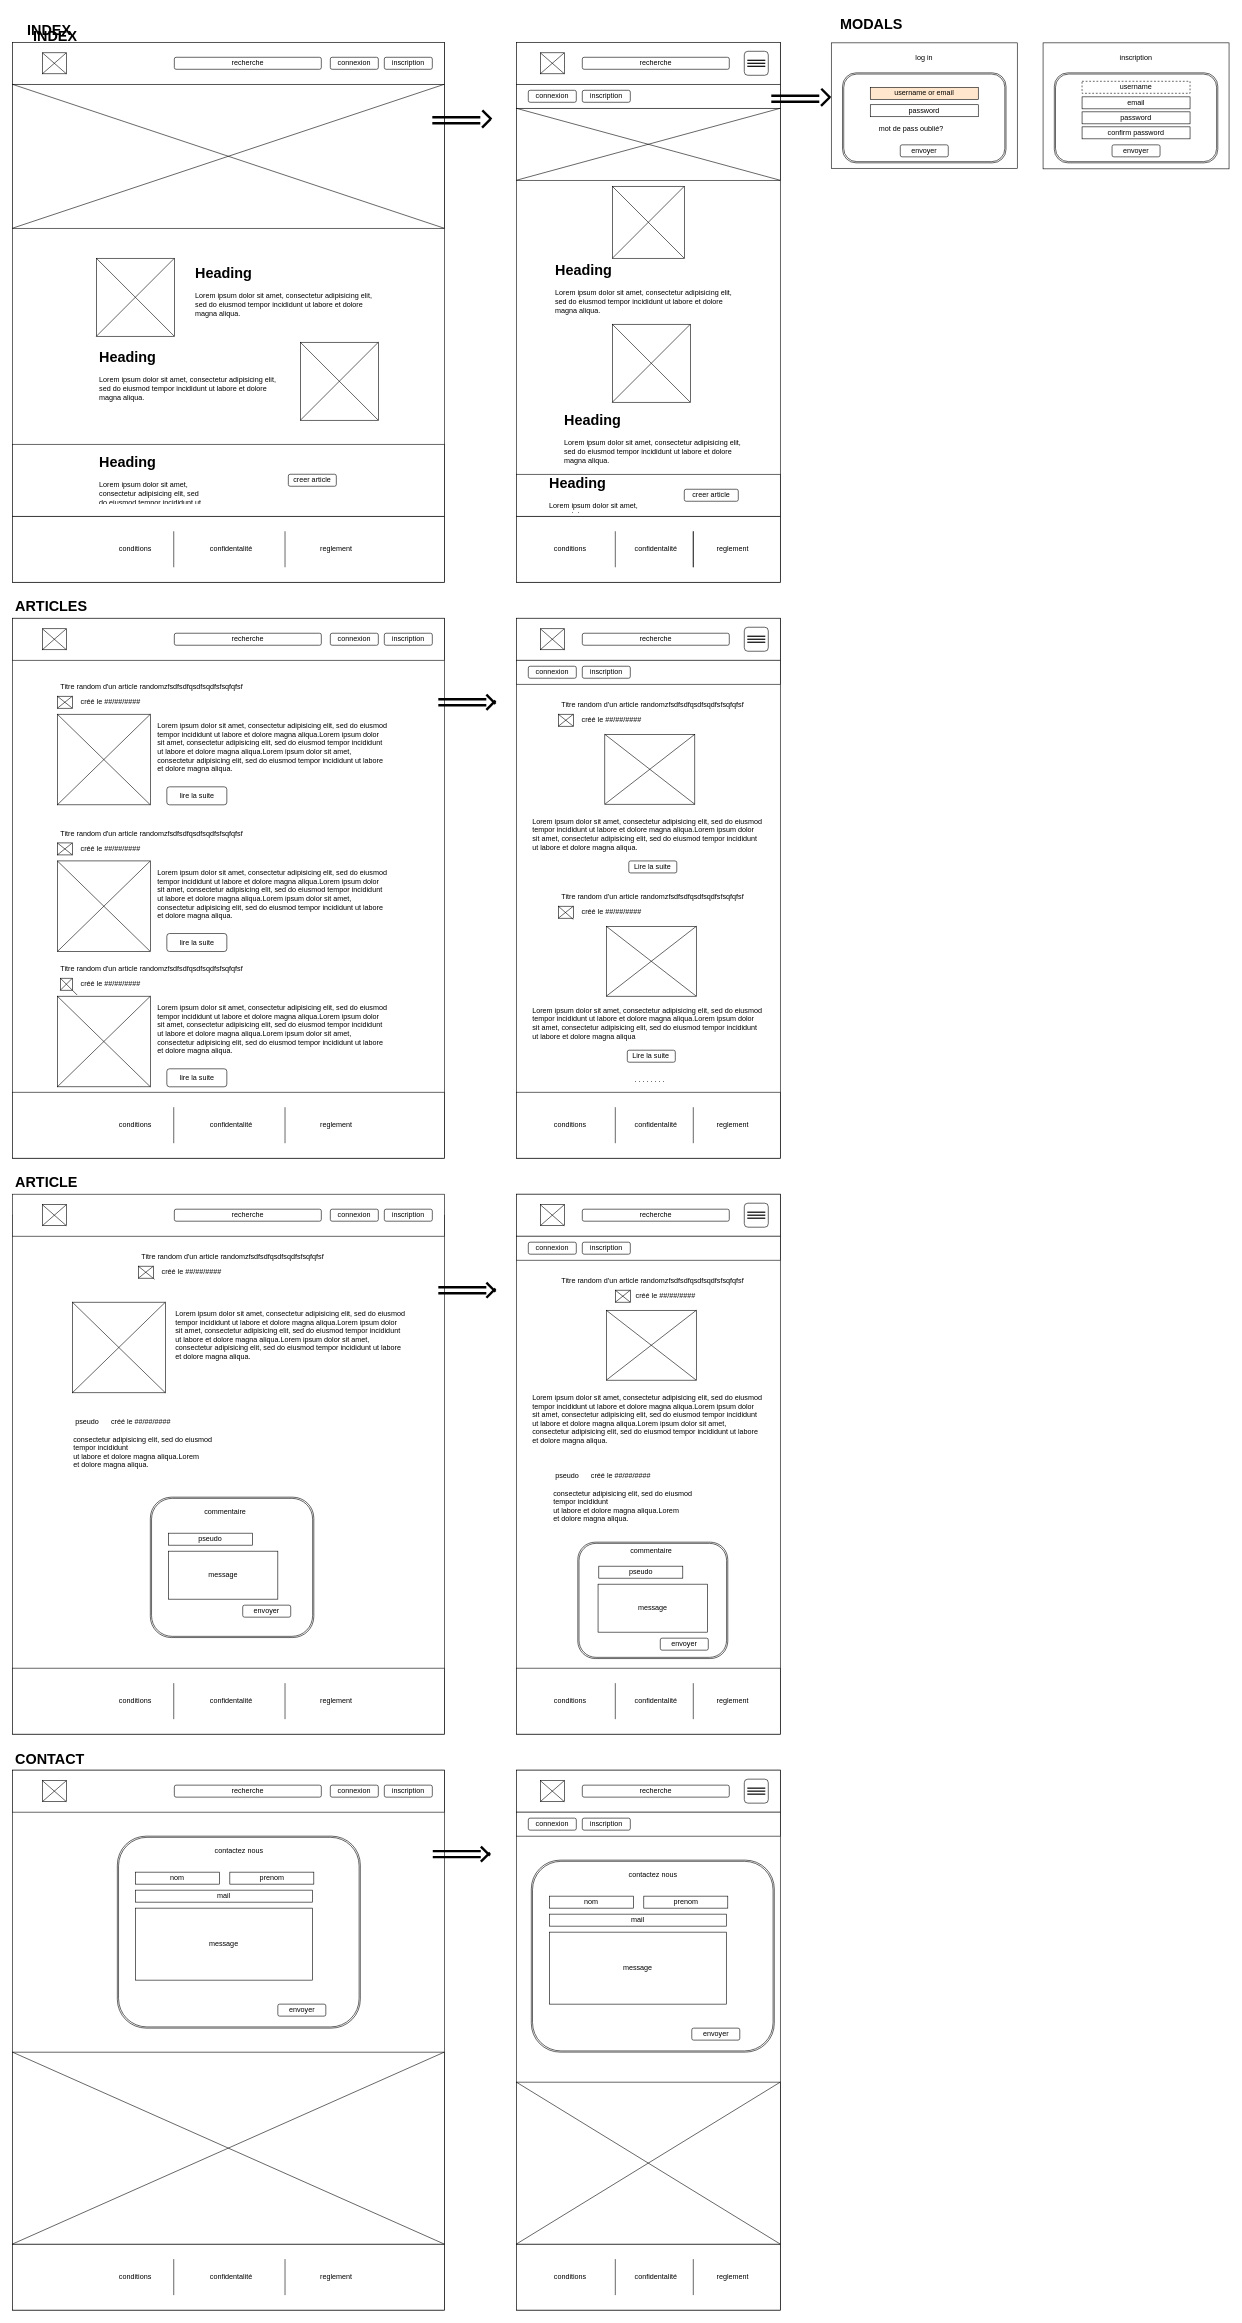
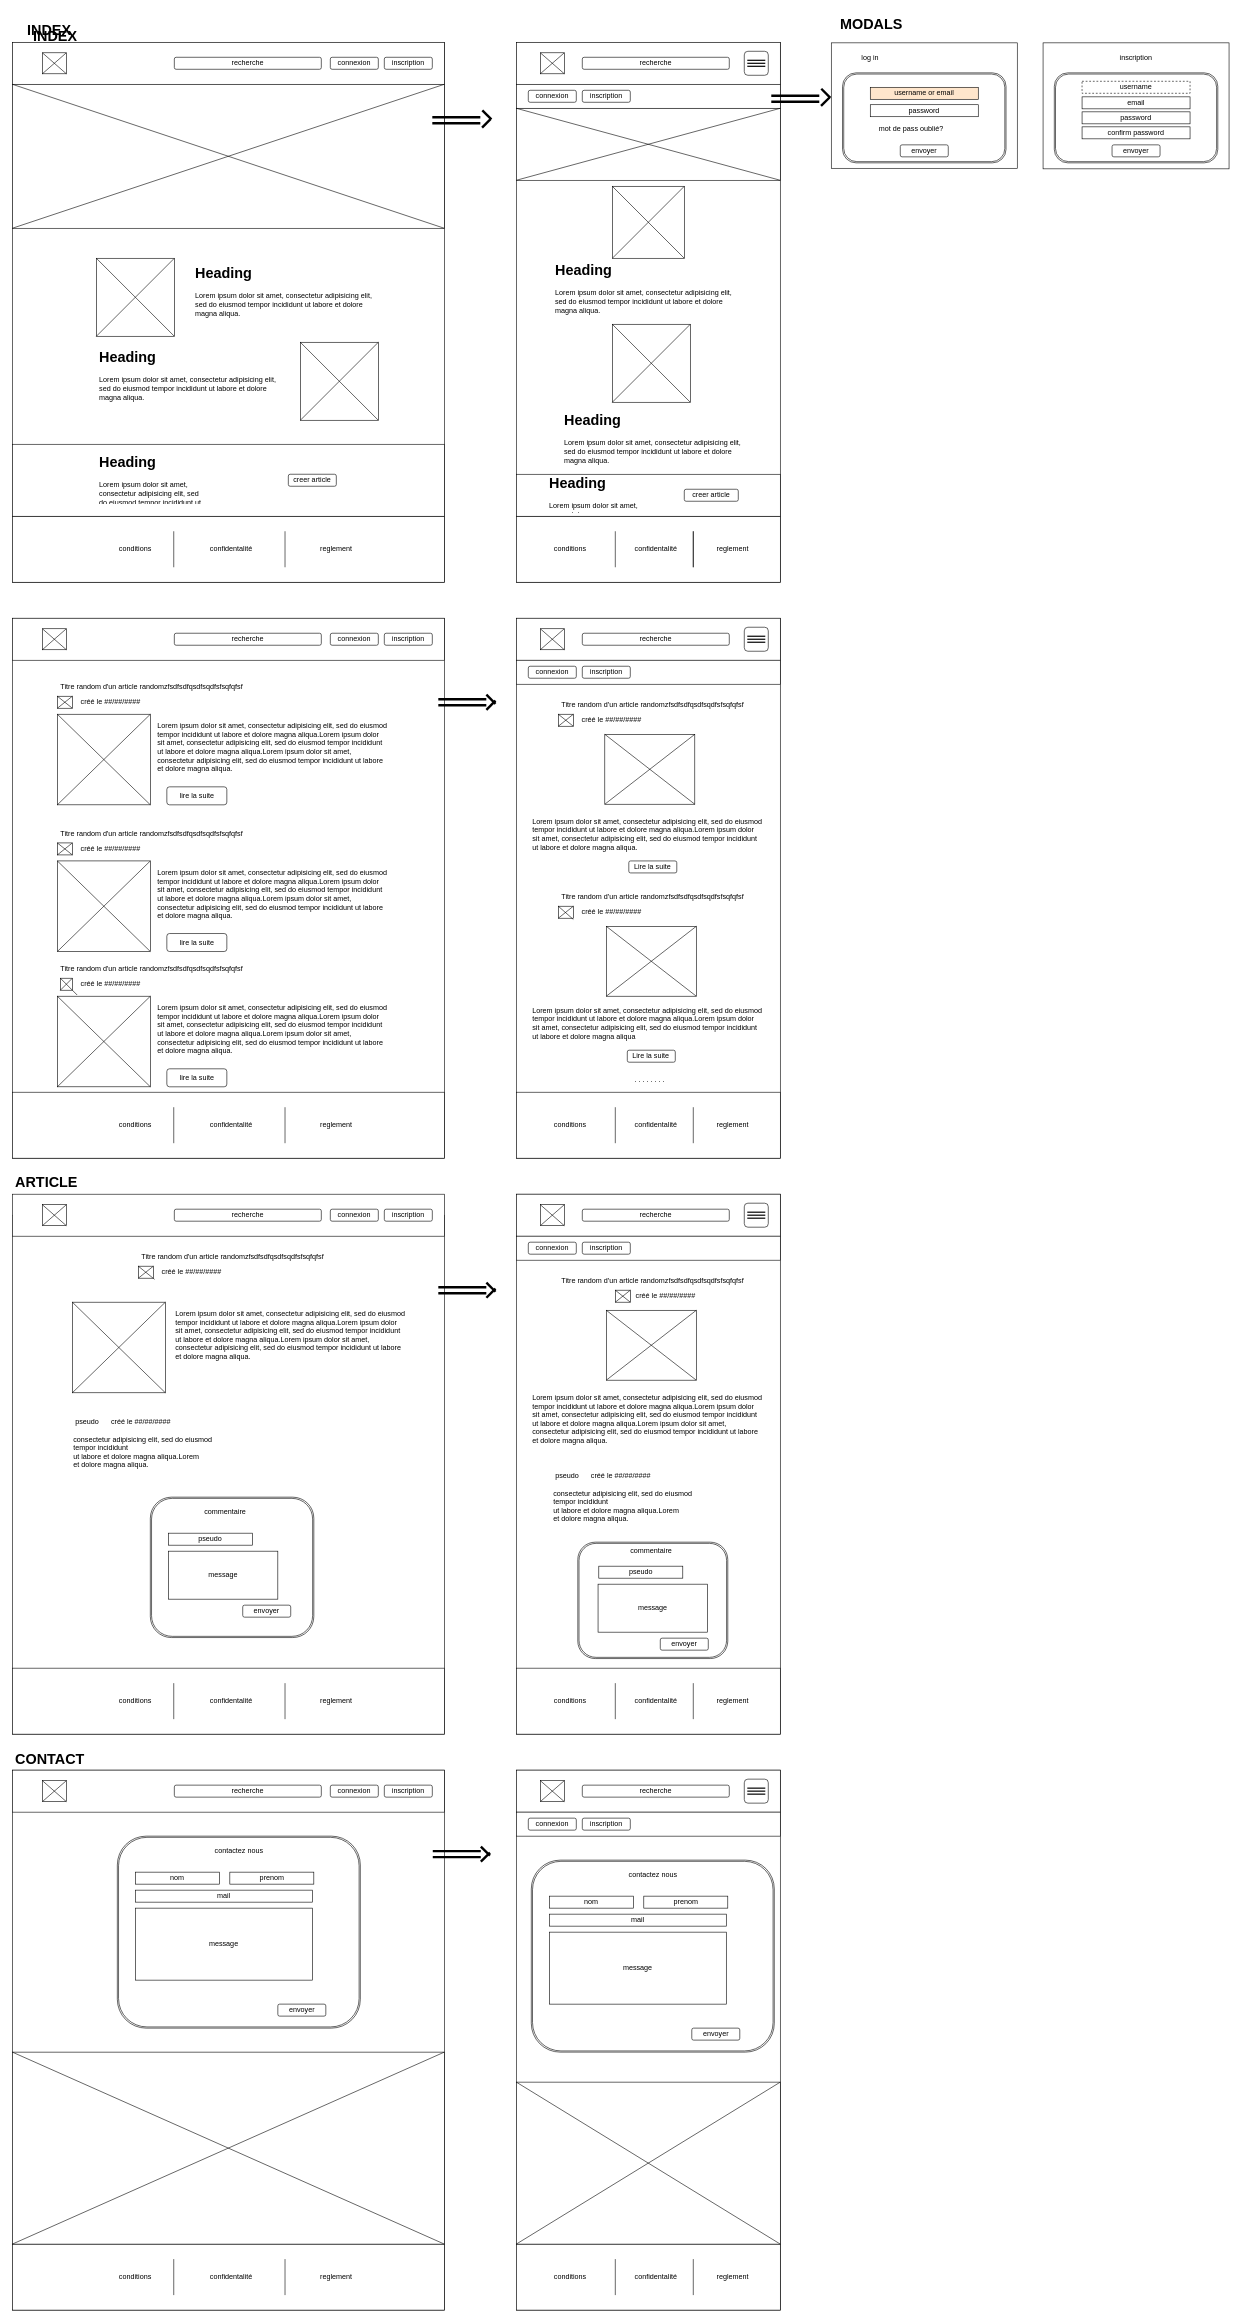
(924, 58) -> (870, 58)
(69, 606) -> none
